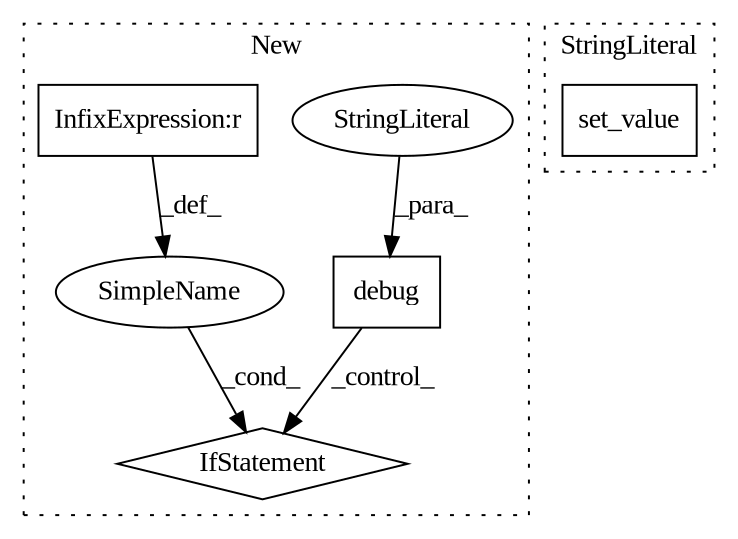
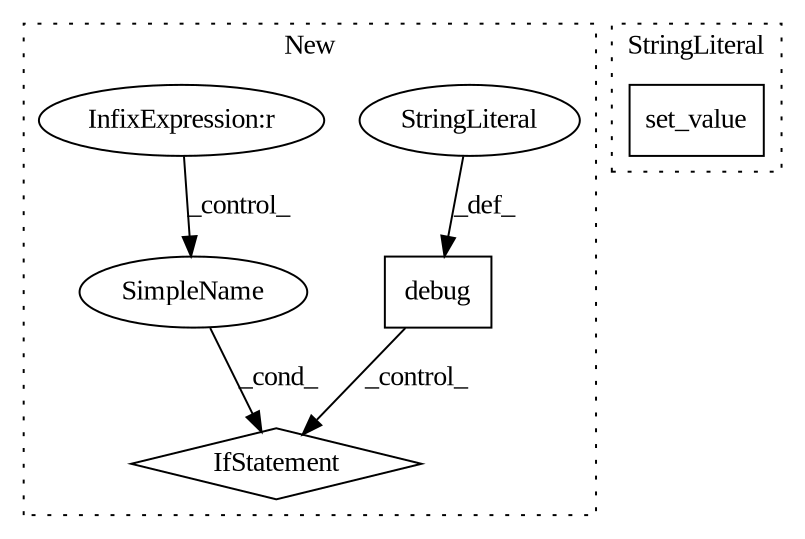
(148, 120) -> (182, 120)
(190, 206) -> (239, 206)
(431, 206) -> (485, 206)
